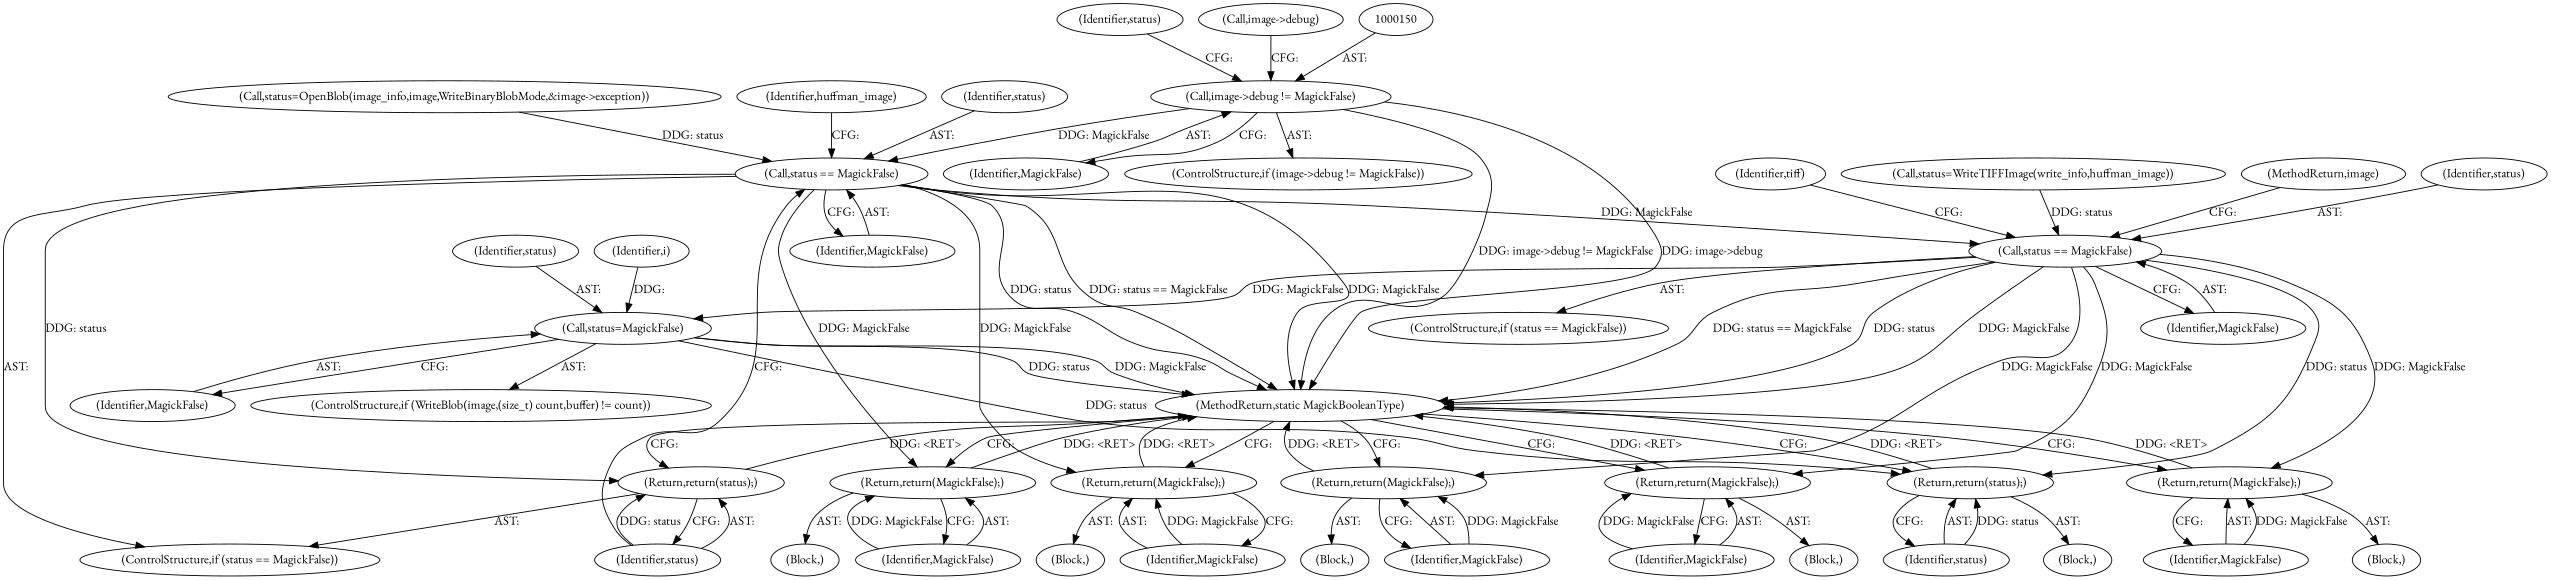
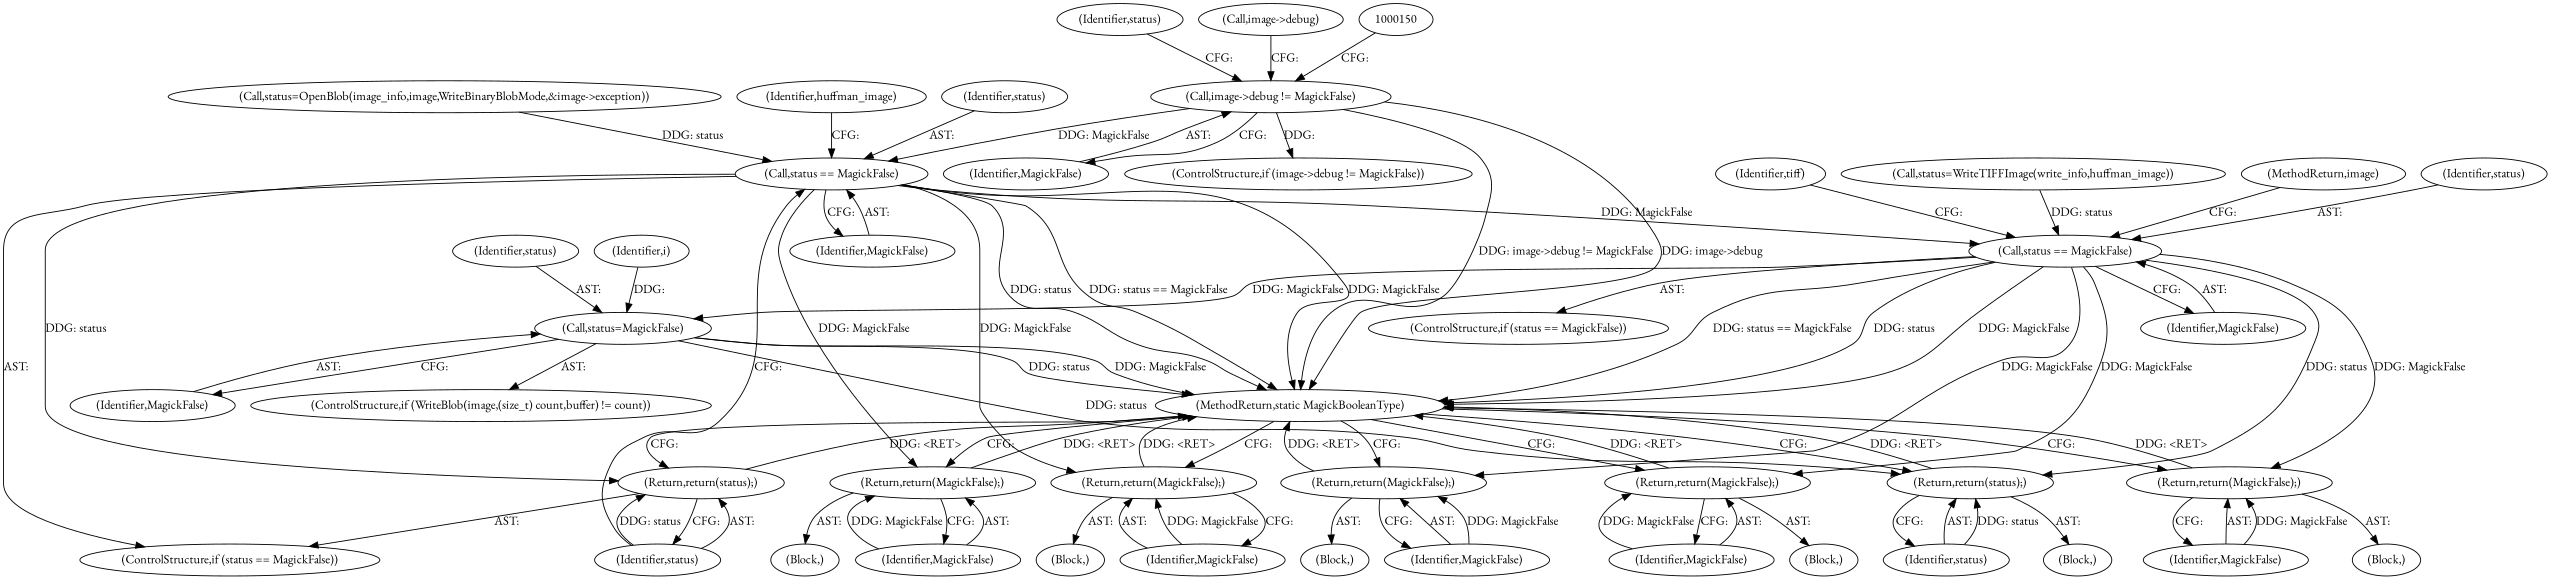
(1357, 58) -> (1357, 58)
(1301, 135) -> (1301, 135)
